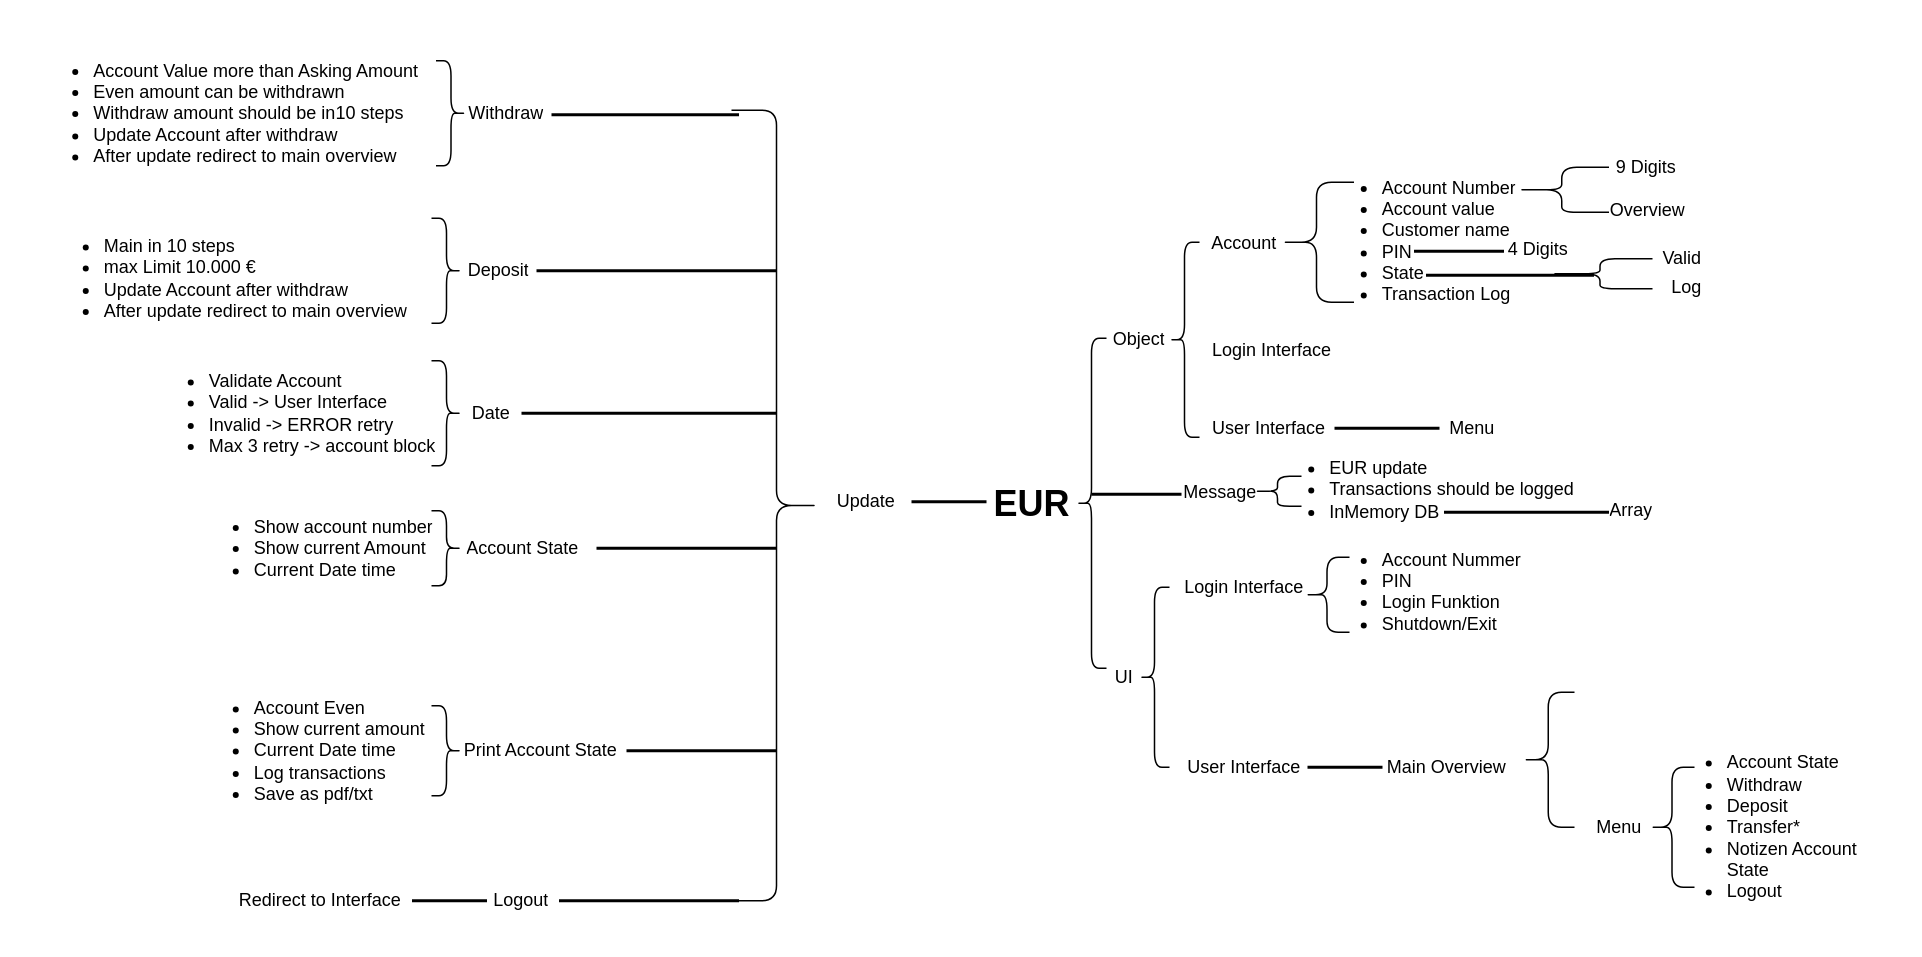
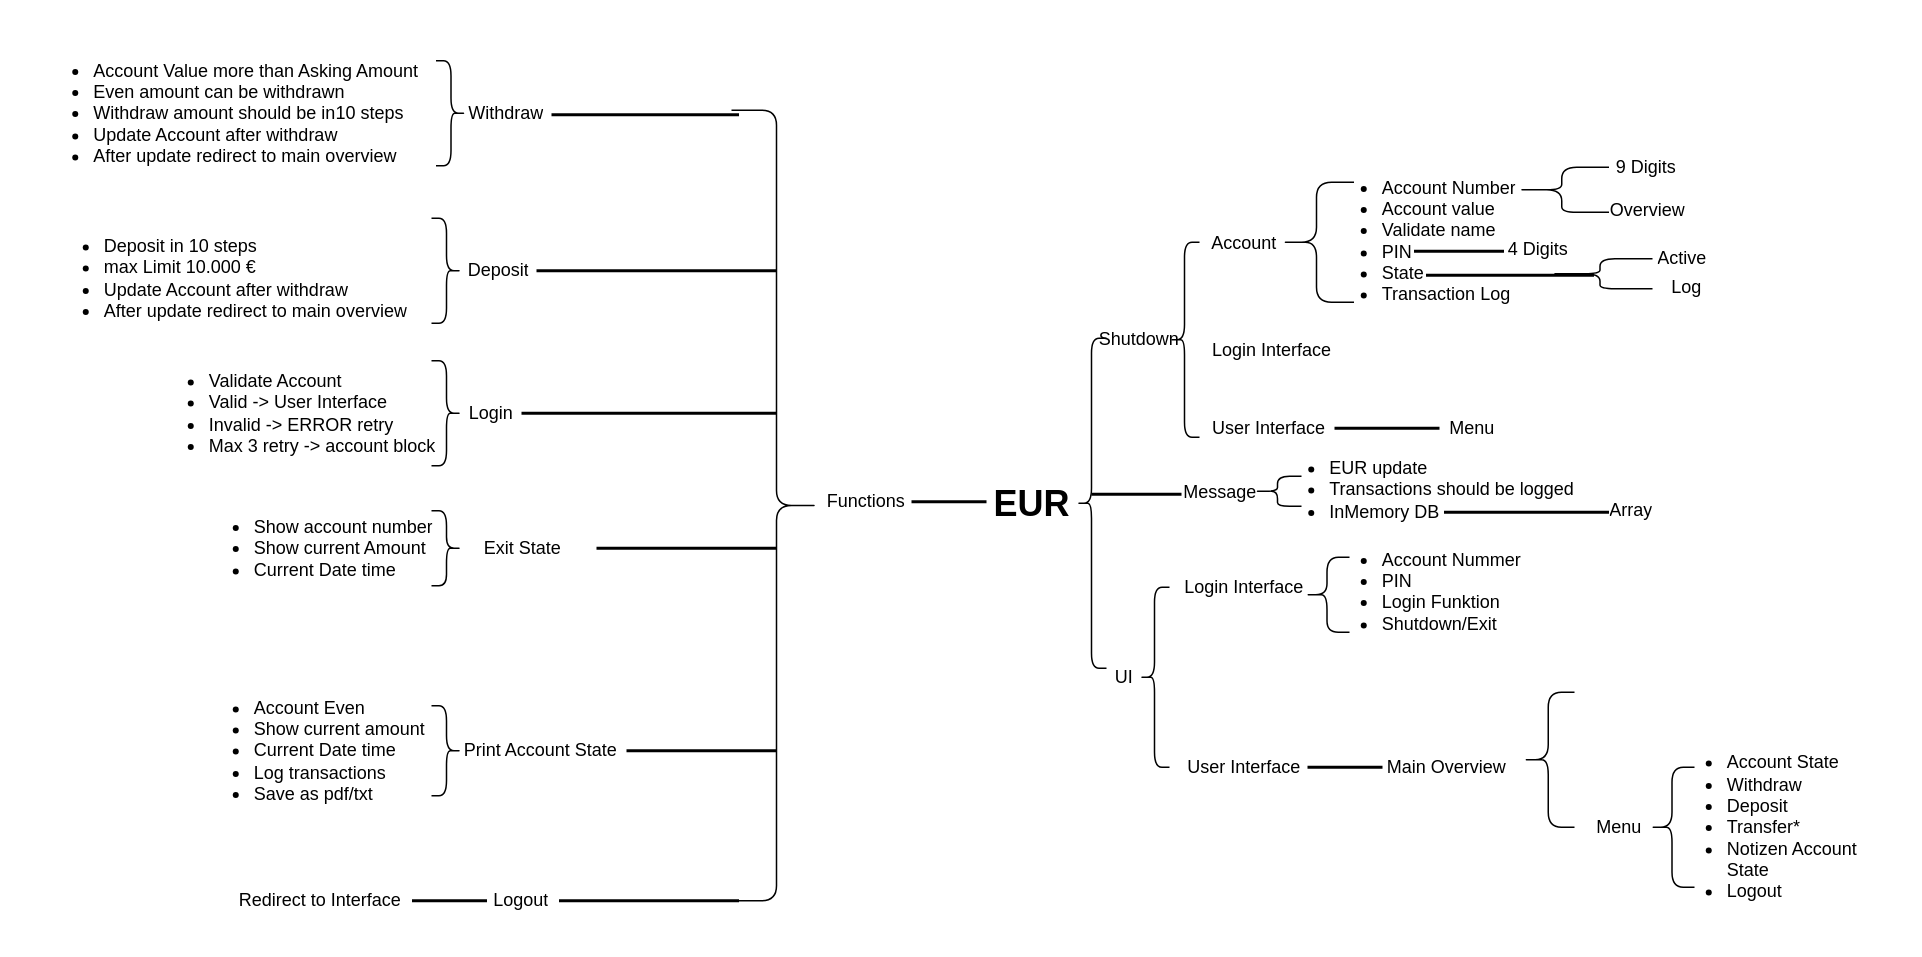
(1393, 236) -> (1393, 236)
(1682, 259) -> (1682, 259)
(217, 278) -> (217, 278)
(1139, 340) -> (1139, 340)
(491, 413) -> (491, 413)
(866, 502) -> (866, 502)
(523, 548) -> (523, 548)
